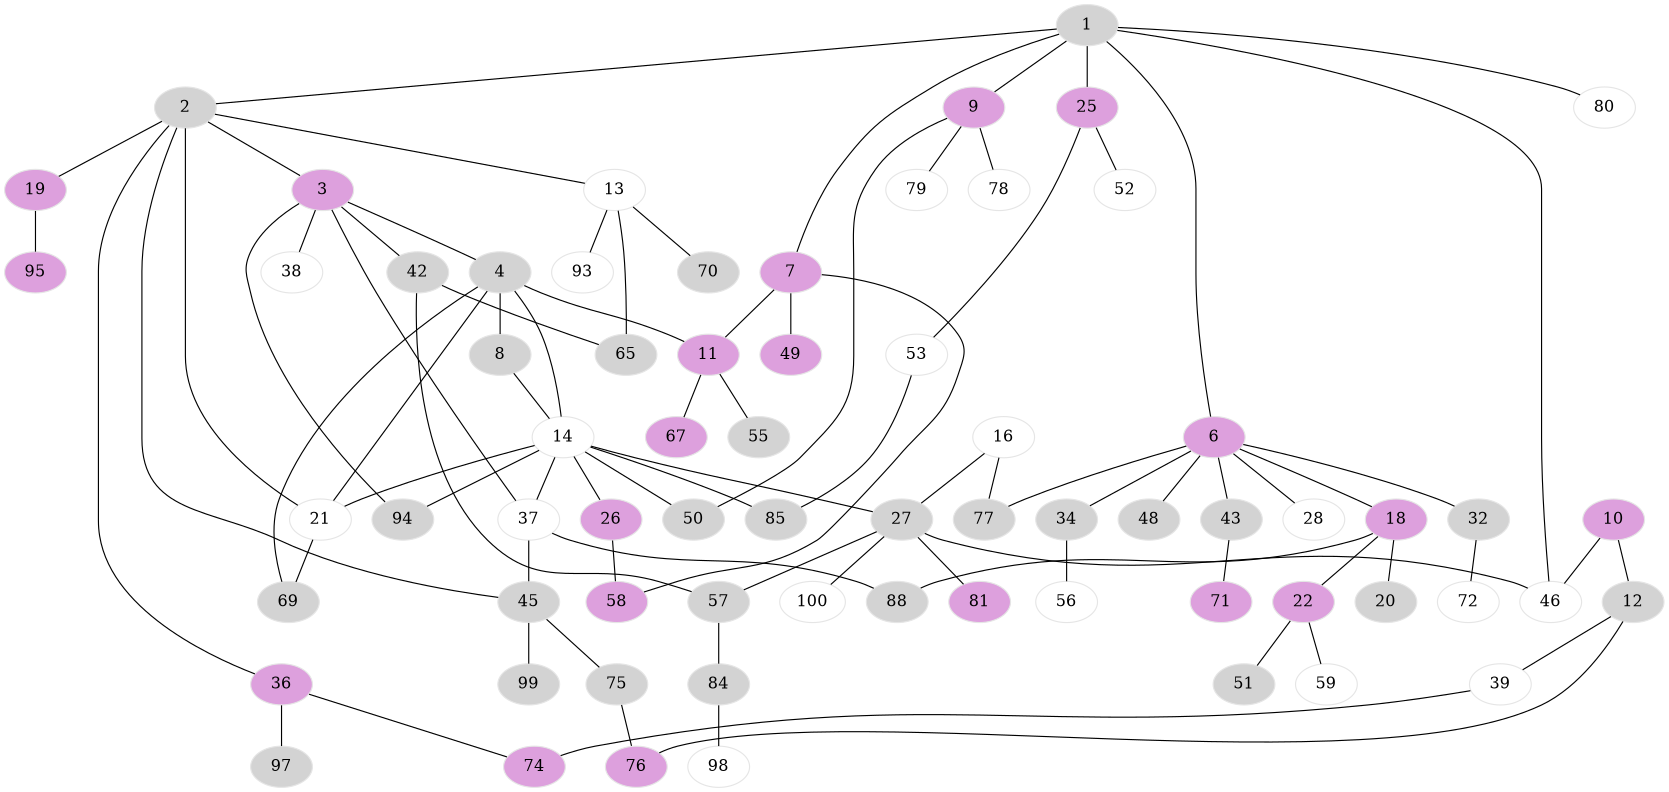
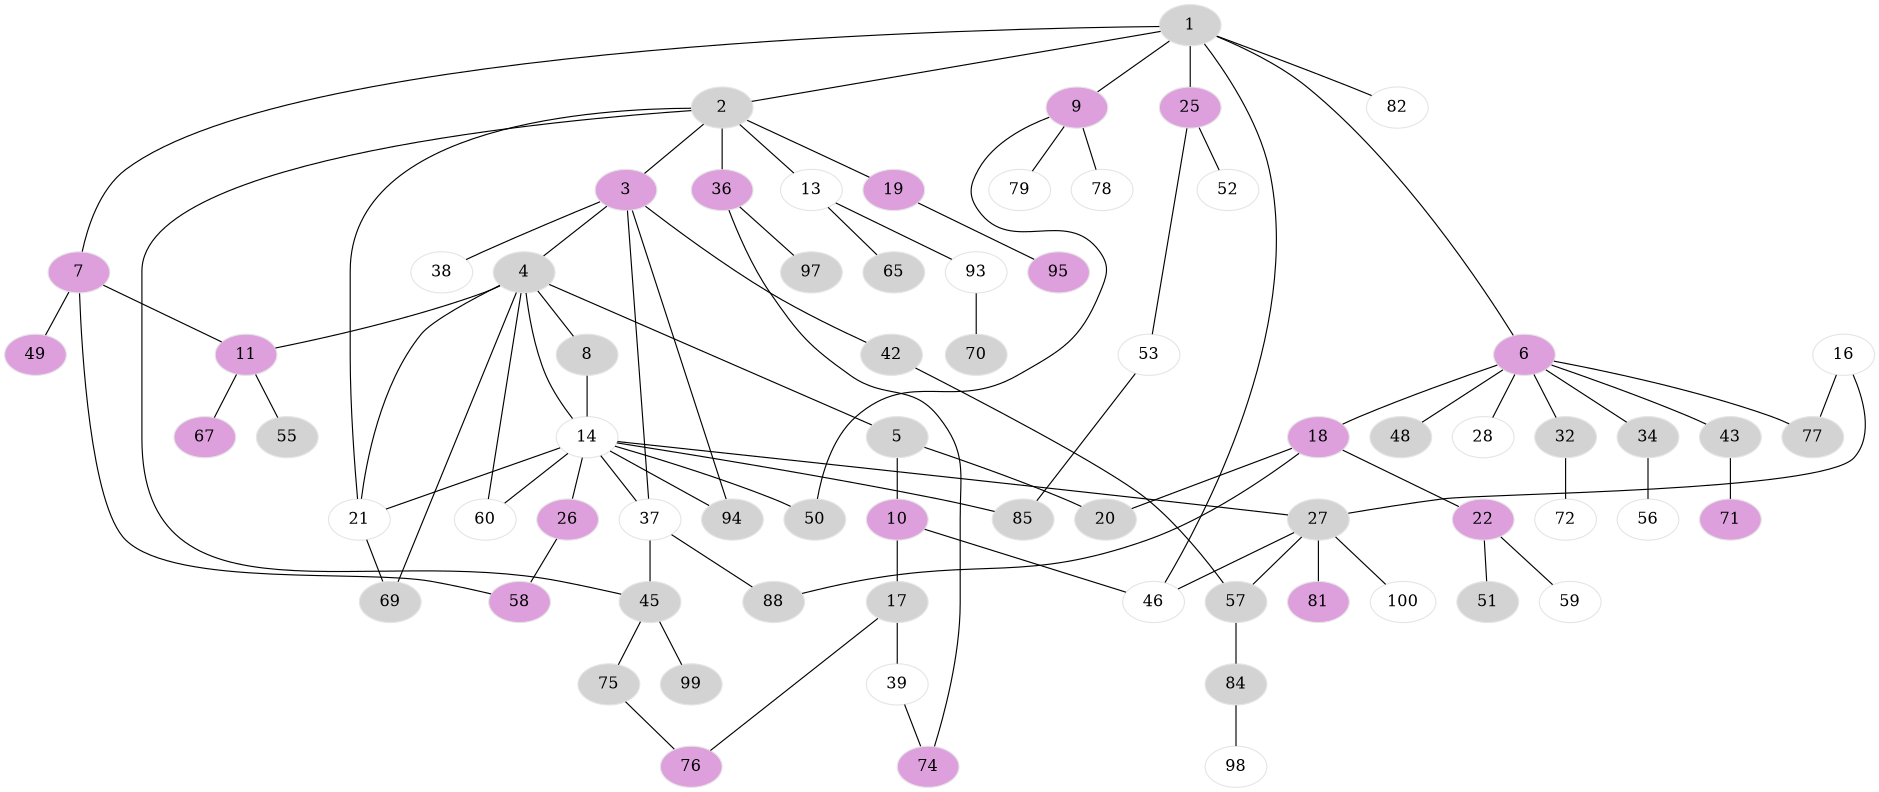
(1605, 108) -> (1397, 108)
(662, 231) -> (976, 314)
(520, 317) -> none
none -> (897, 437)
none -> (485, 520)
(1633, 602) -> (897, 602)
